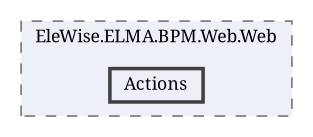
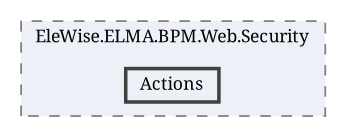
(156, 38) -> (173, 38)
